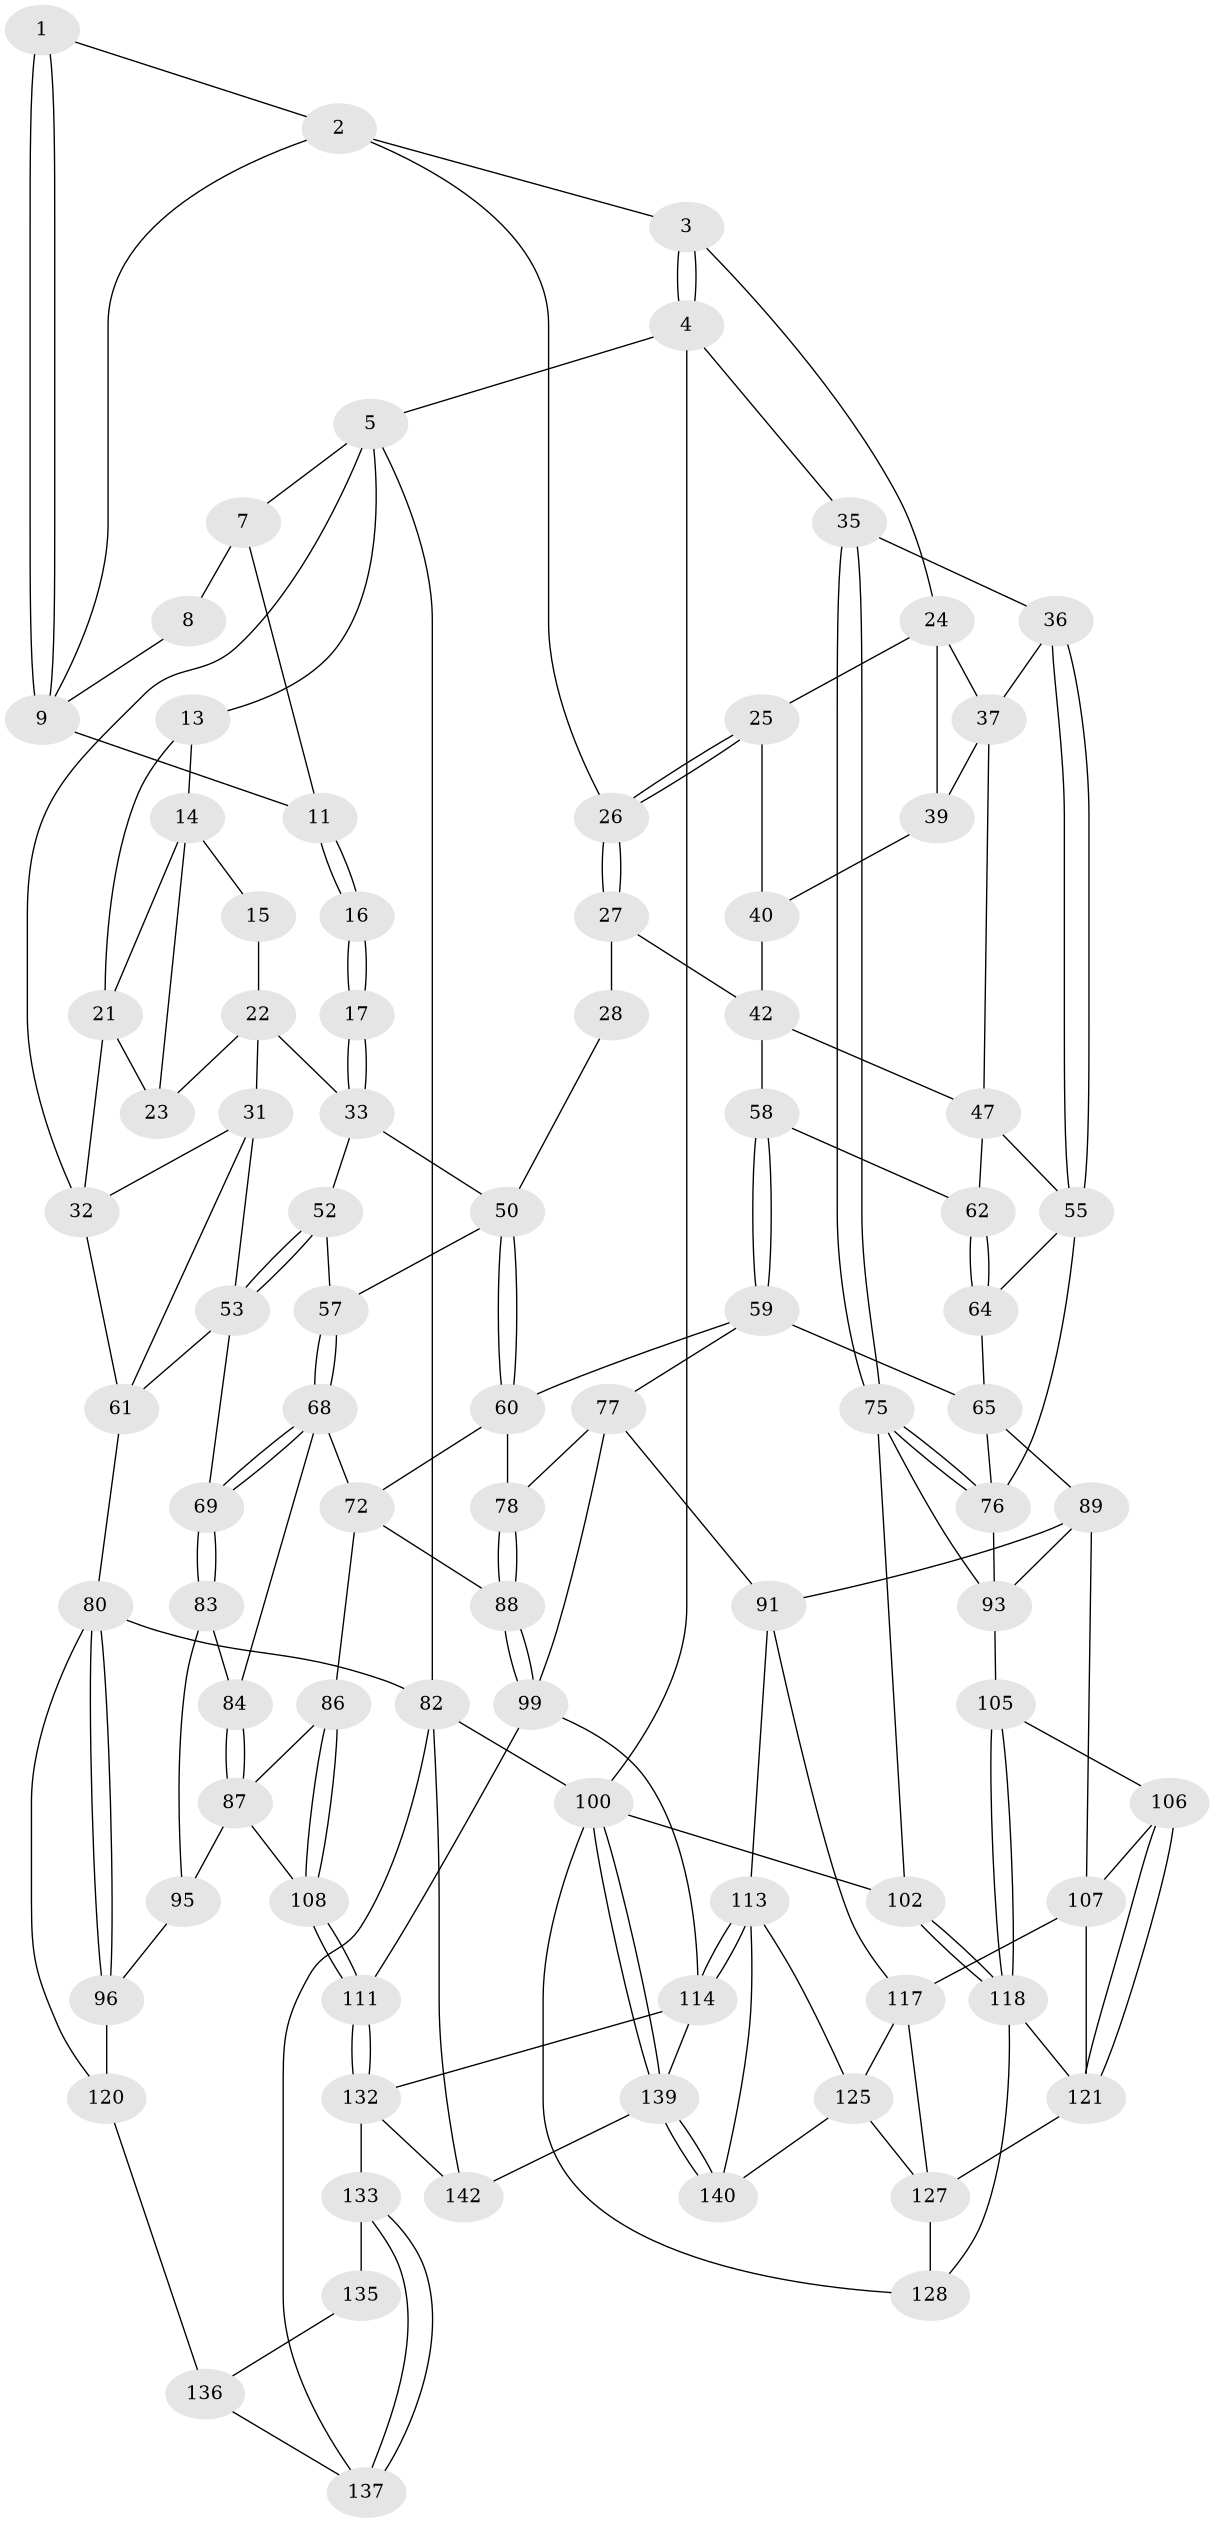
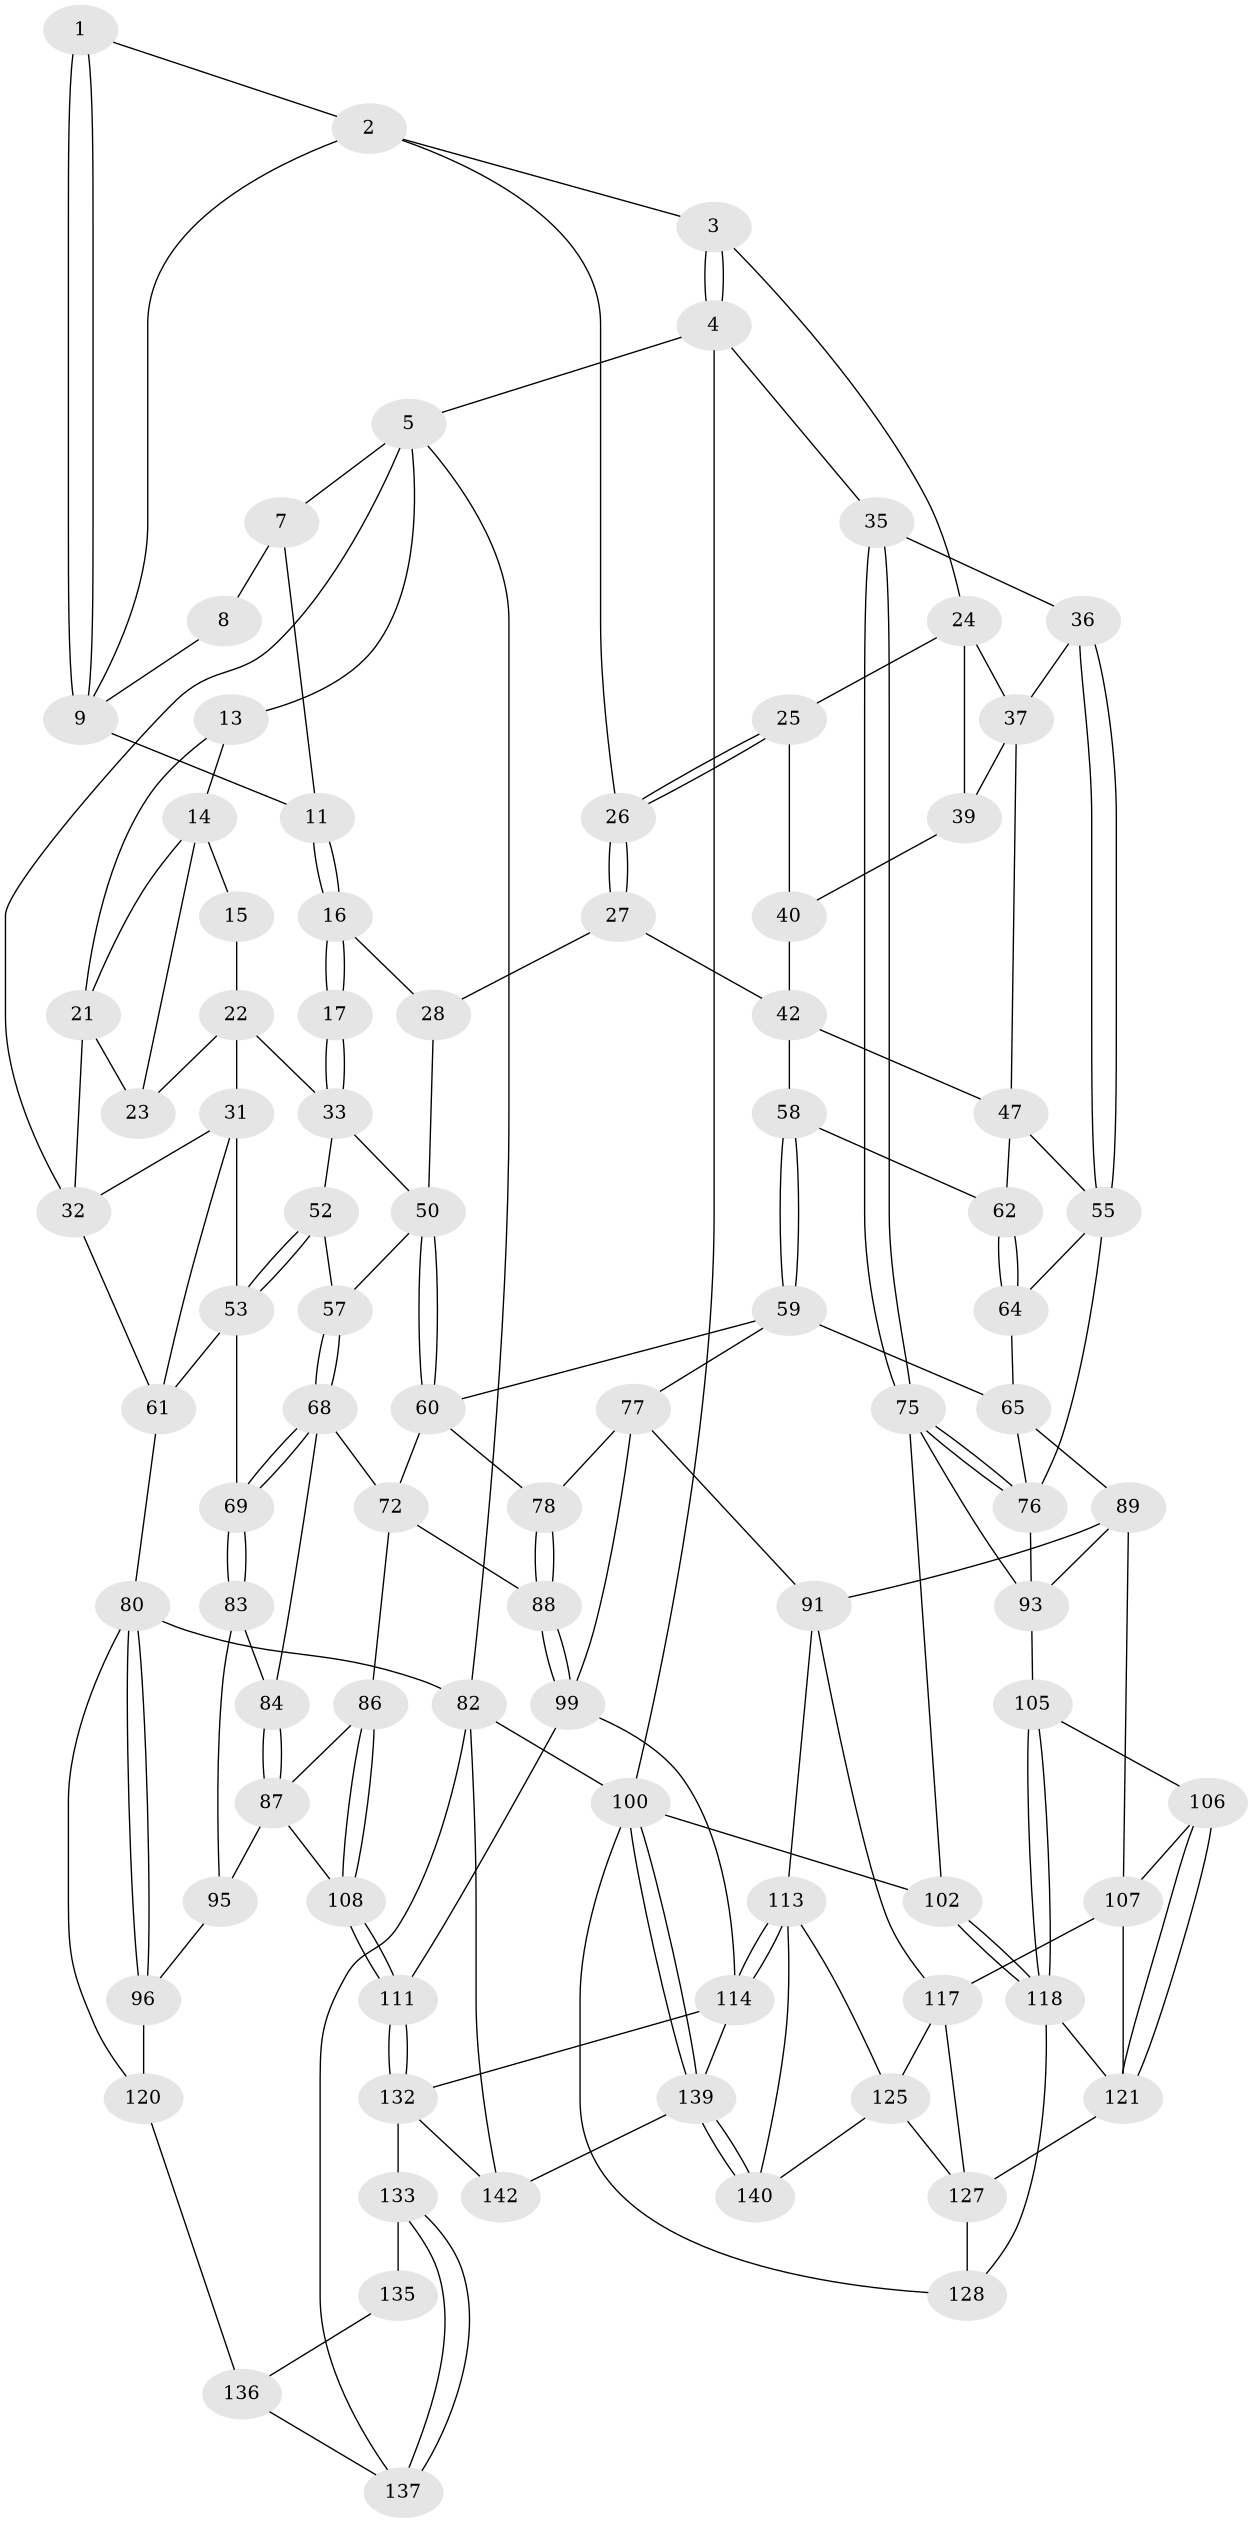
none -> (384, 966)
